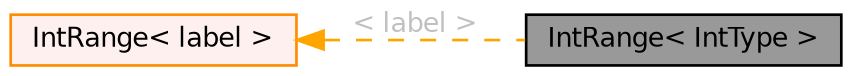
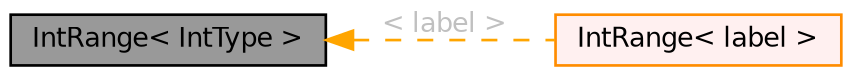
(425, 40) -> (454, 40)
